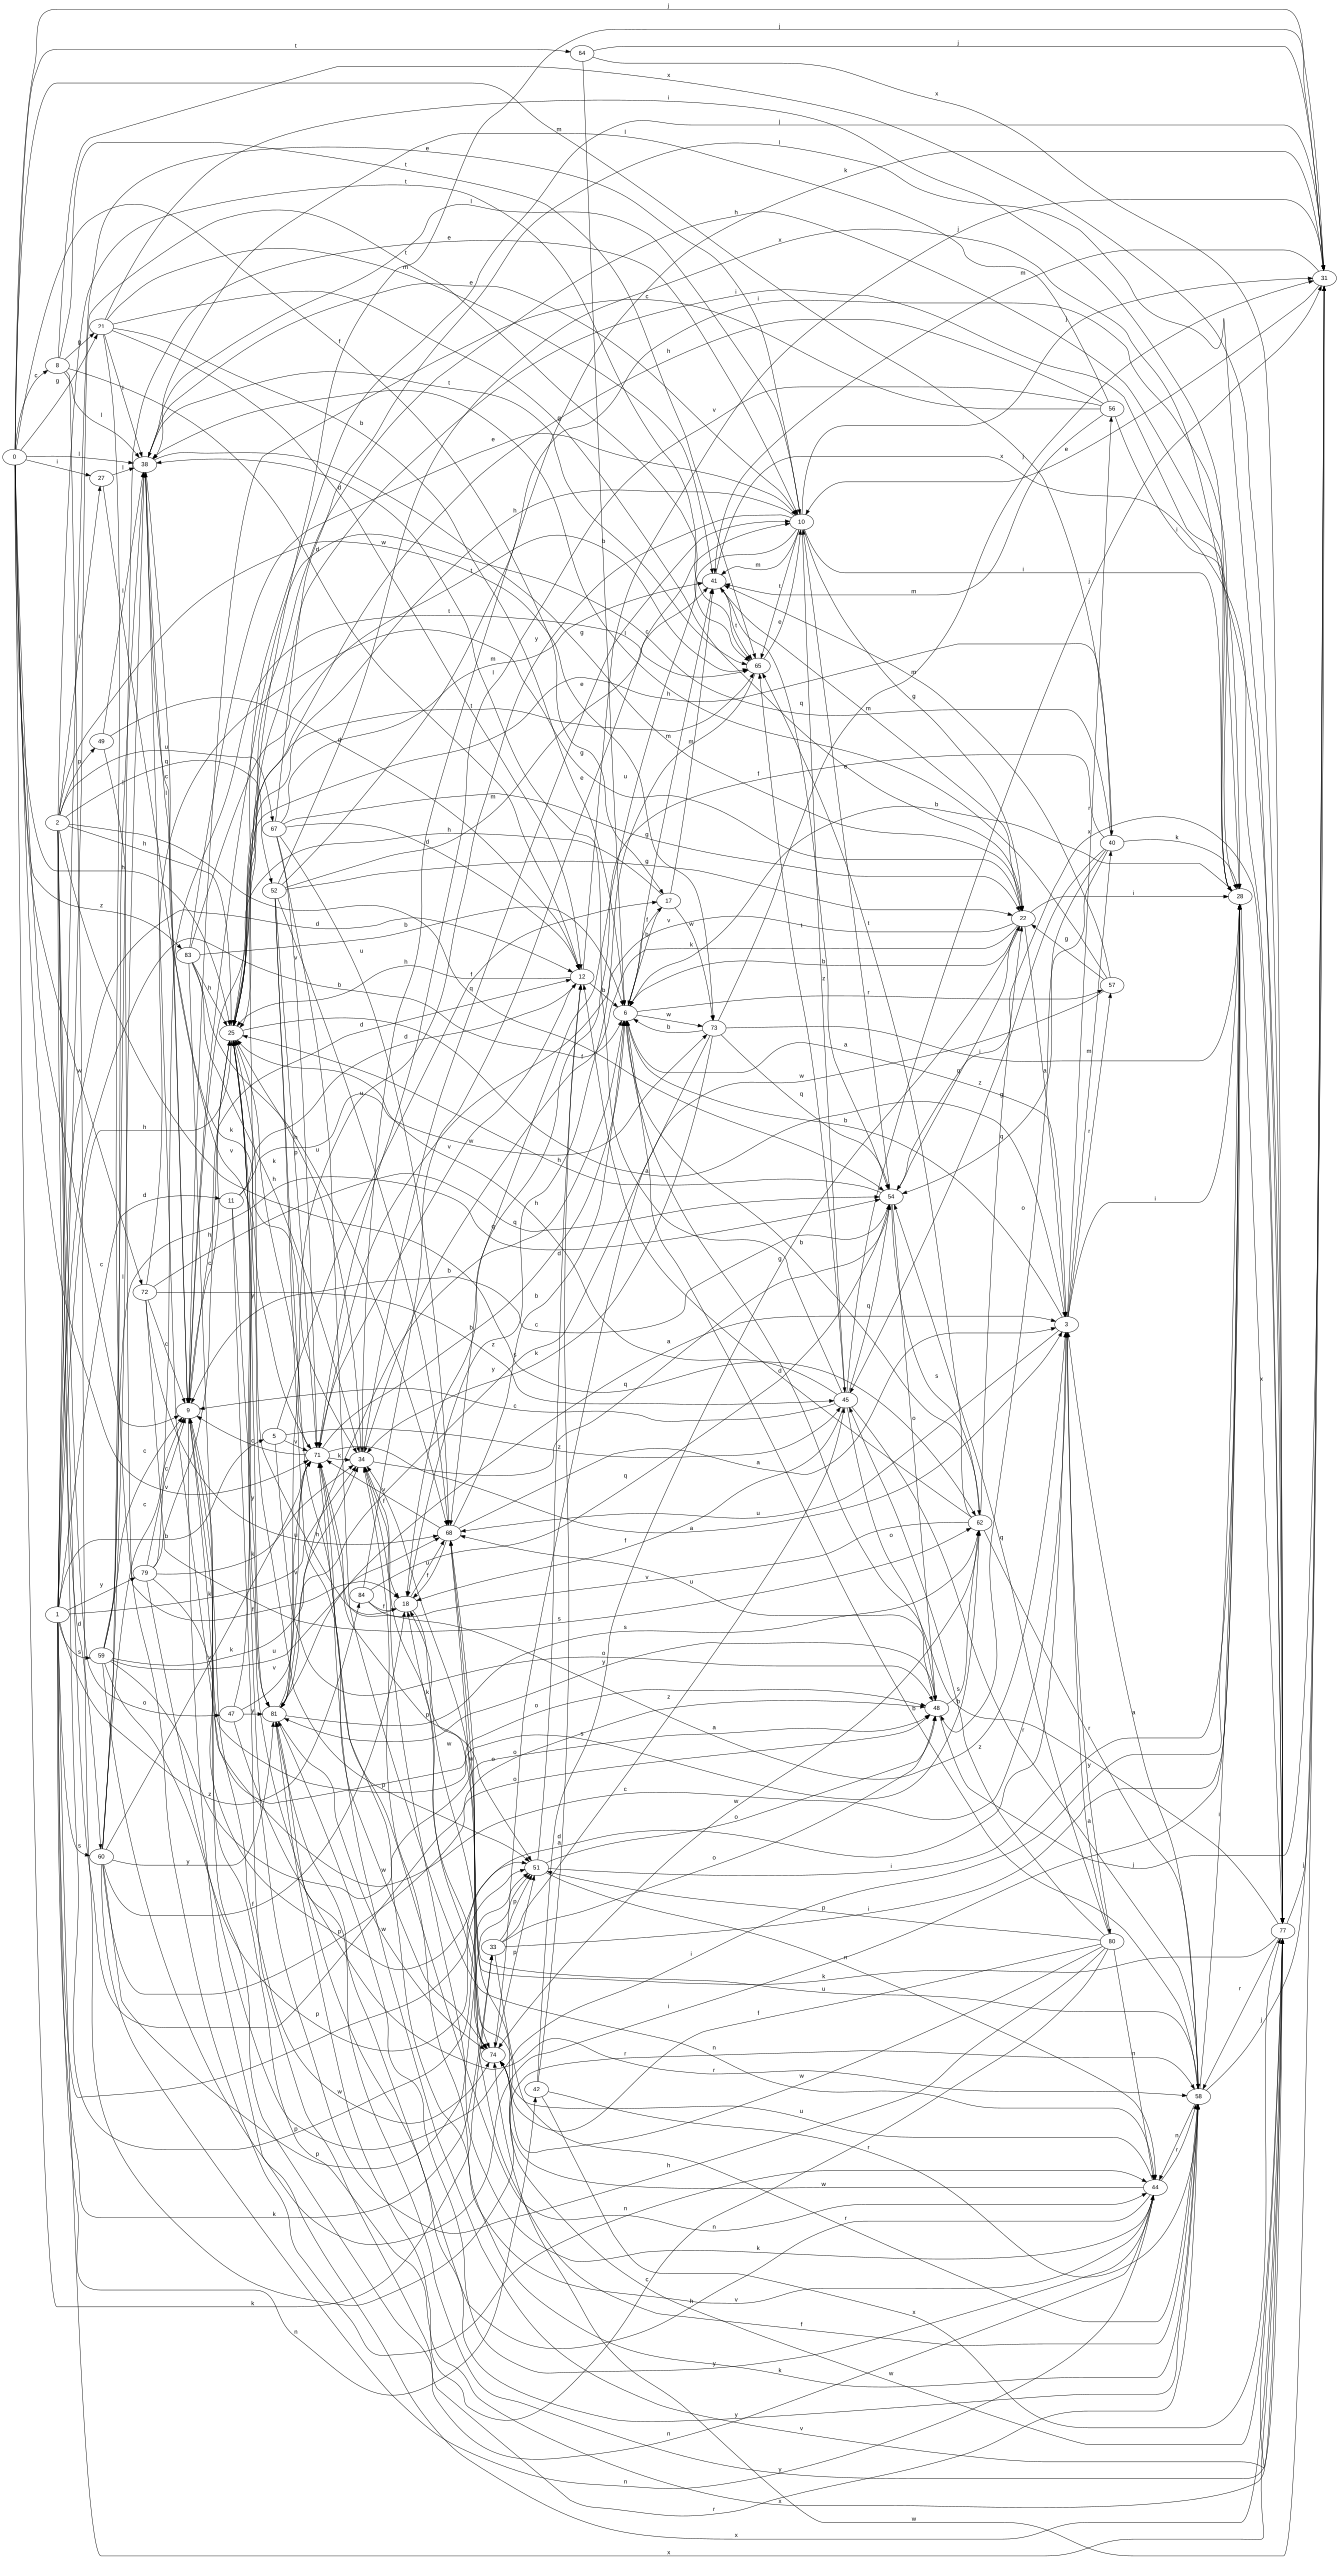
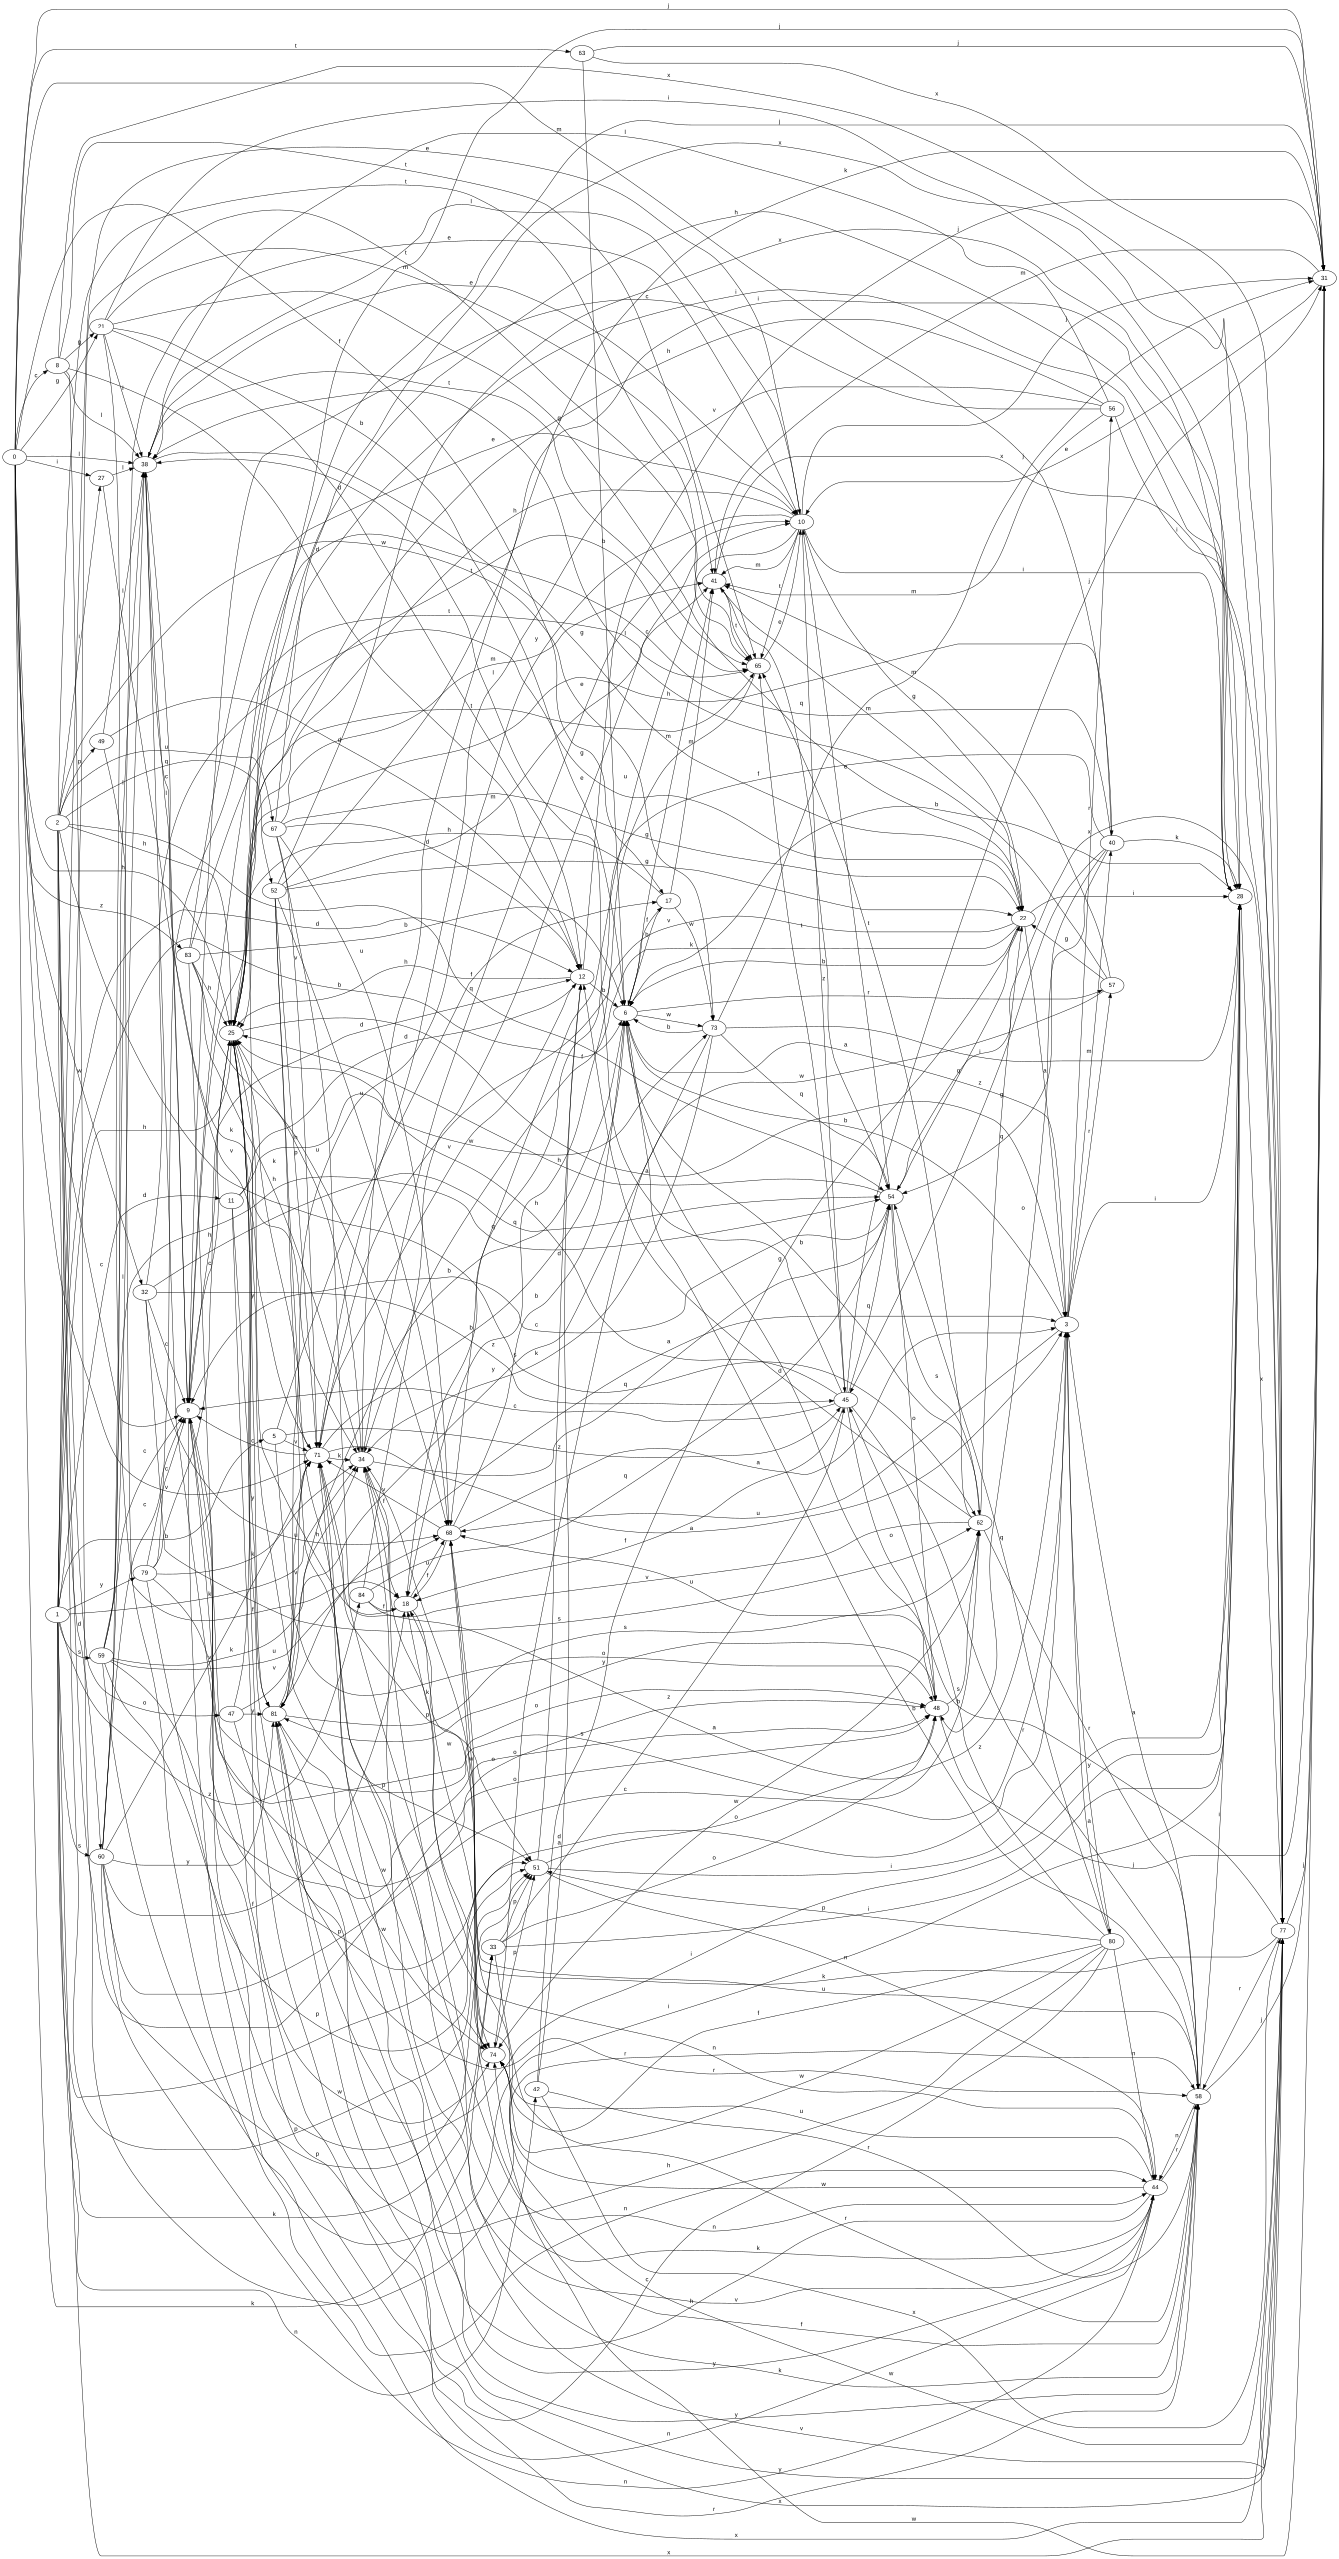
(582, 53) -> (582, 53)
(780, 143) -> (780, 143)
(145, 1292) -> (145, 1292)
